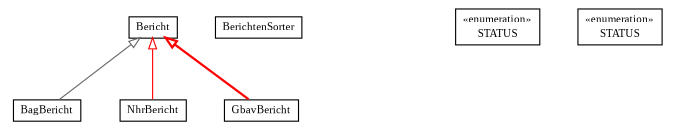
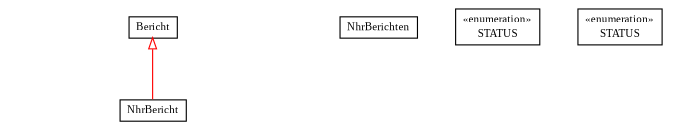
(258, 27) -> none
none -> (378, 27)
(47, 110) -> none
(261, 110) -> none
